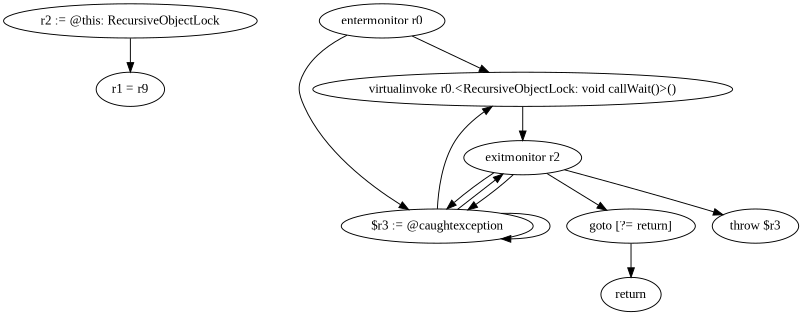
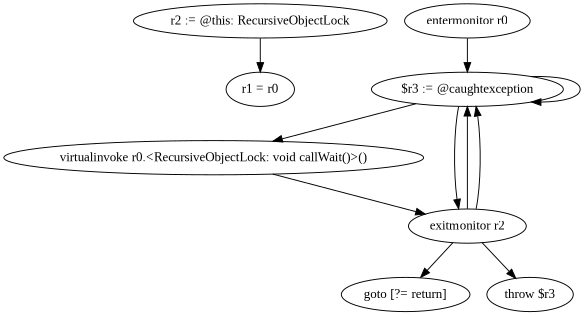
(446, 52) -> none
(130, 89) -> (260, 89)
(631, 294) -> none
